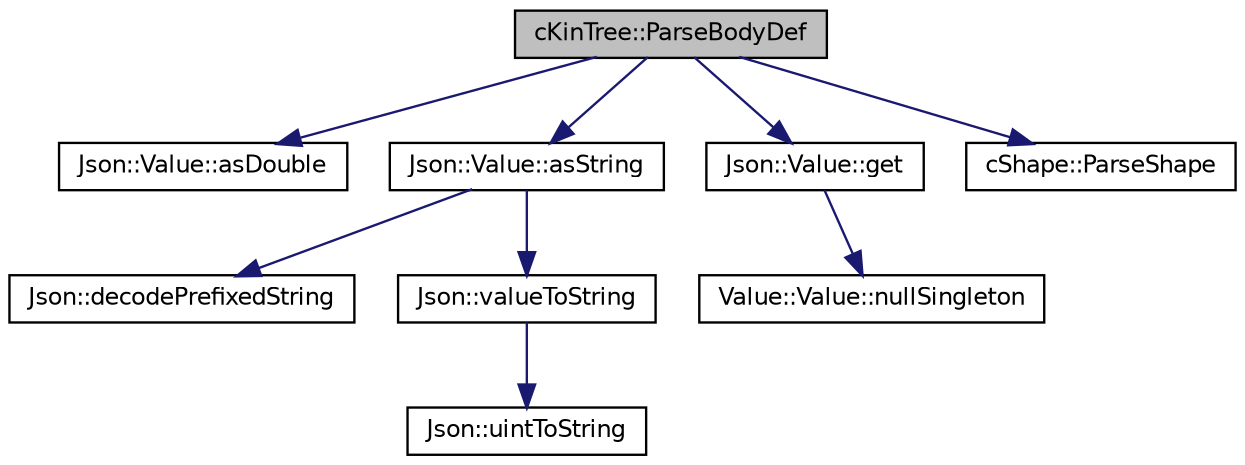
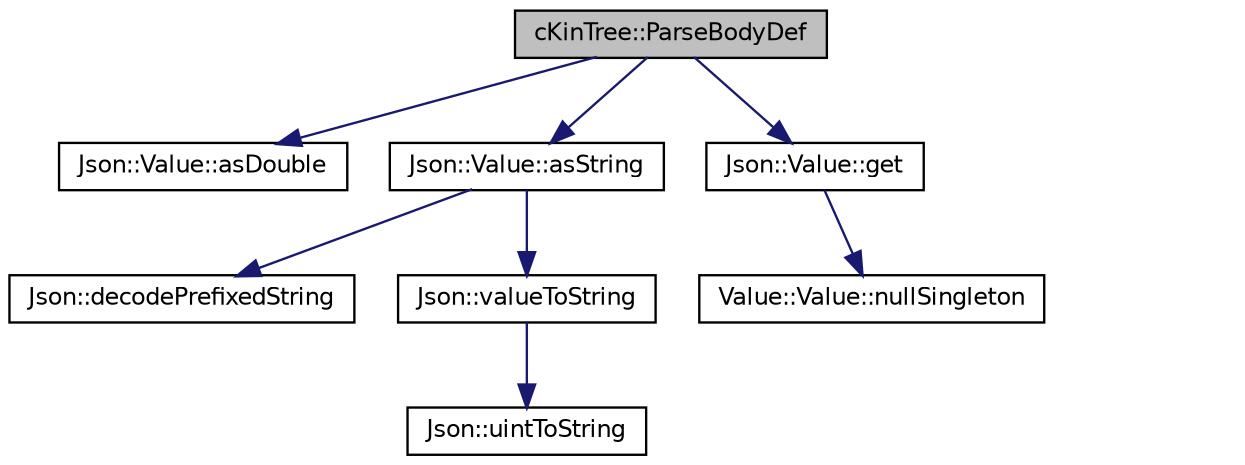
(1101, 167) -> none
